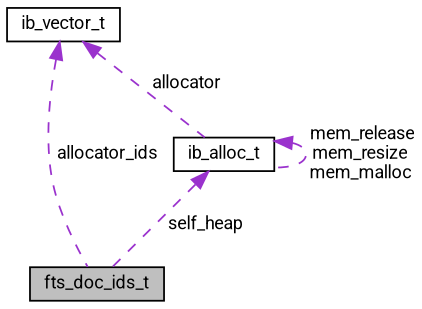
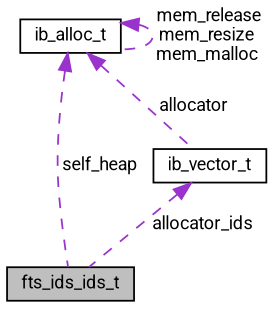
(151, 95) -> (147, 107)
(97, 284) -> (71, 284)
